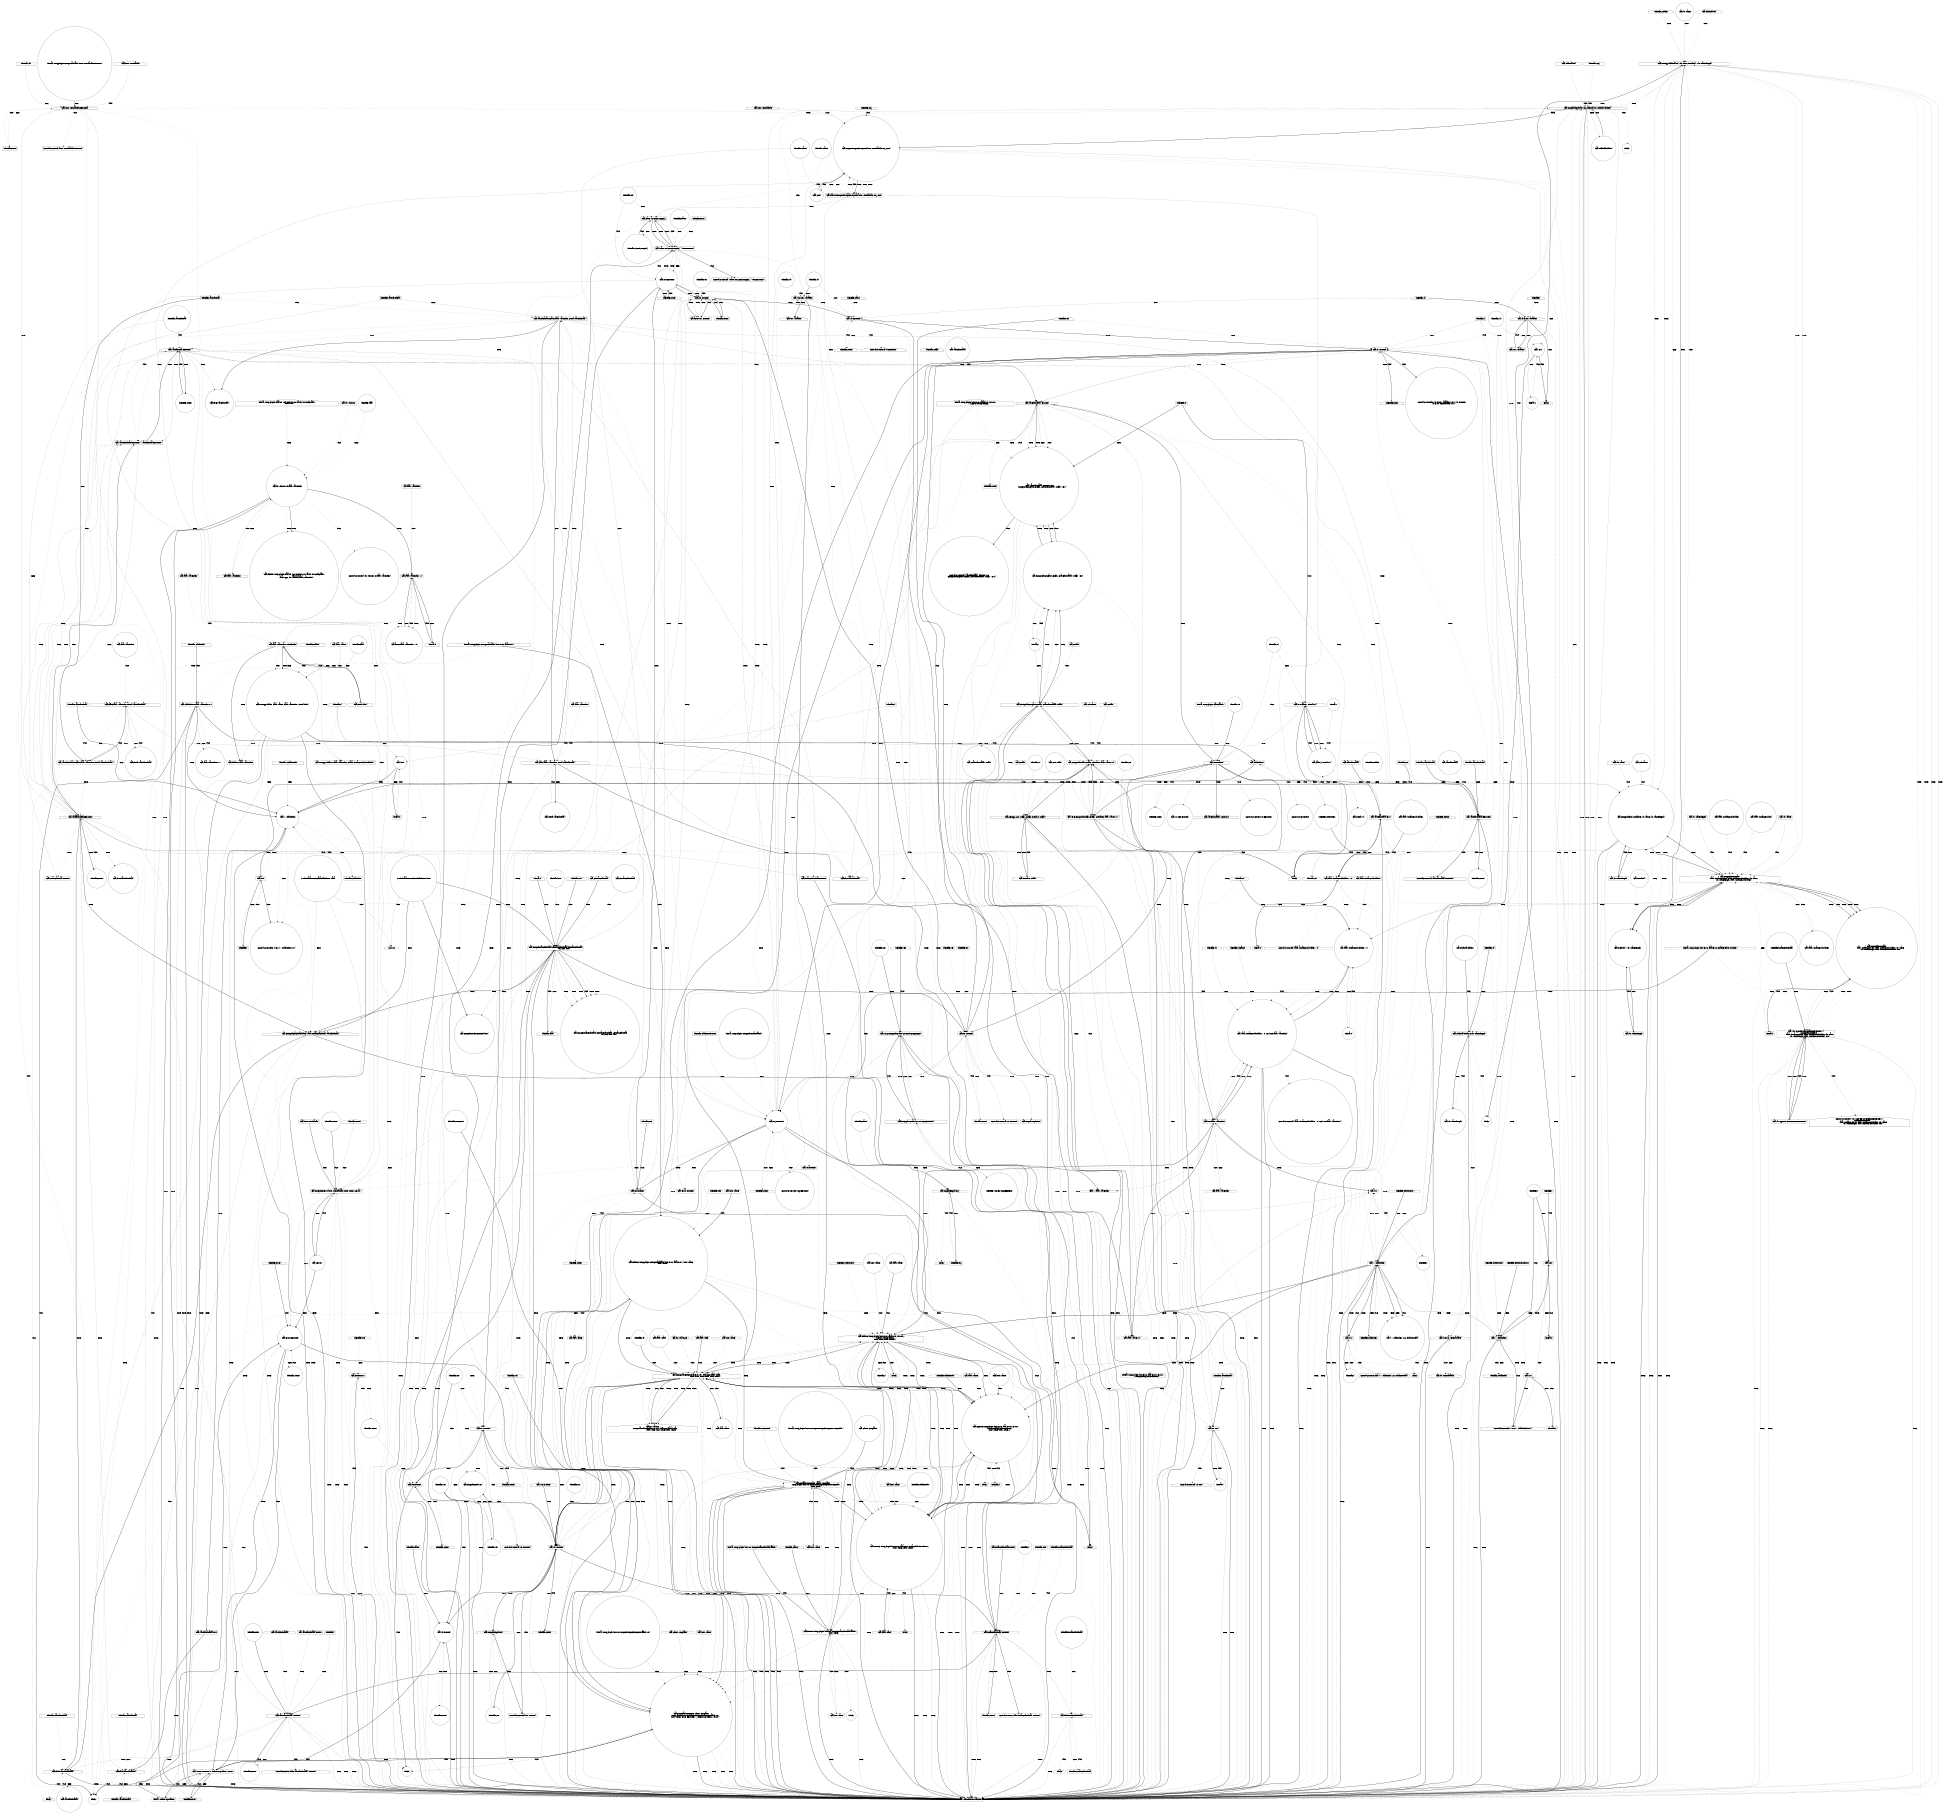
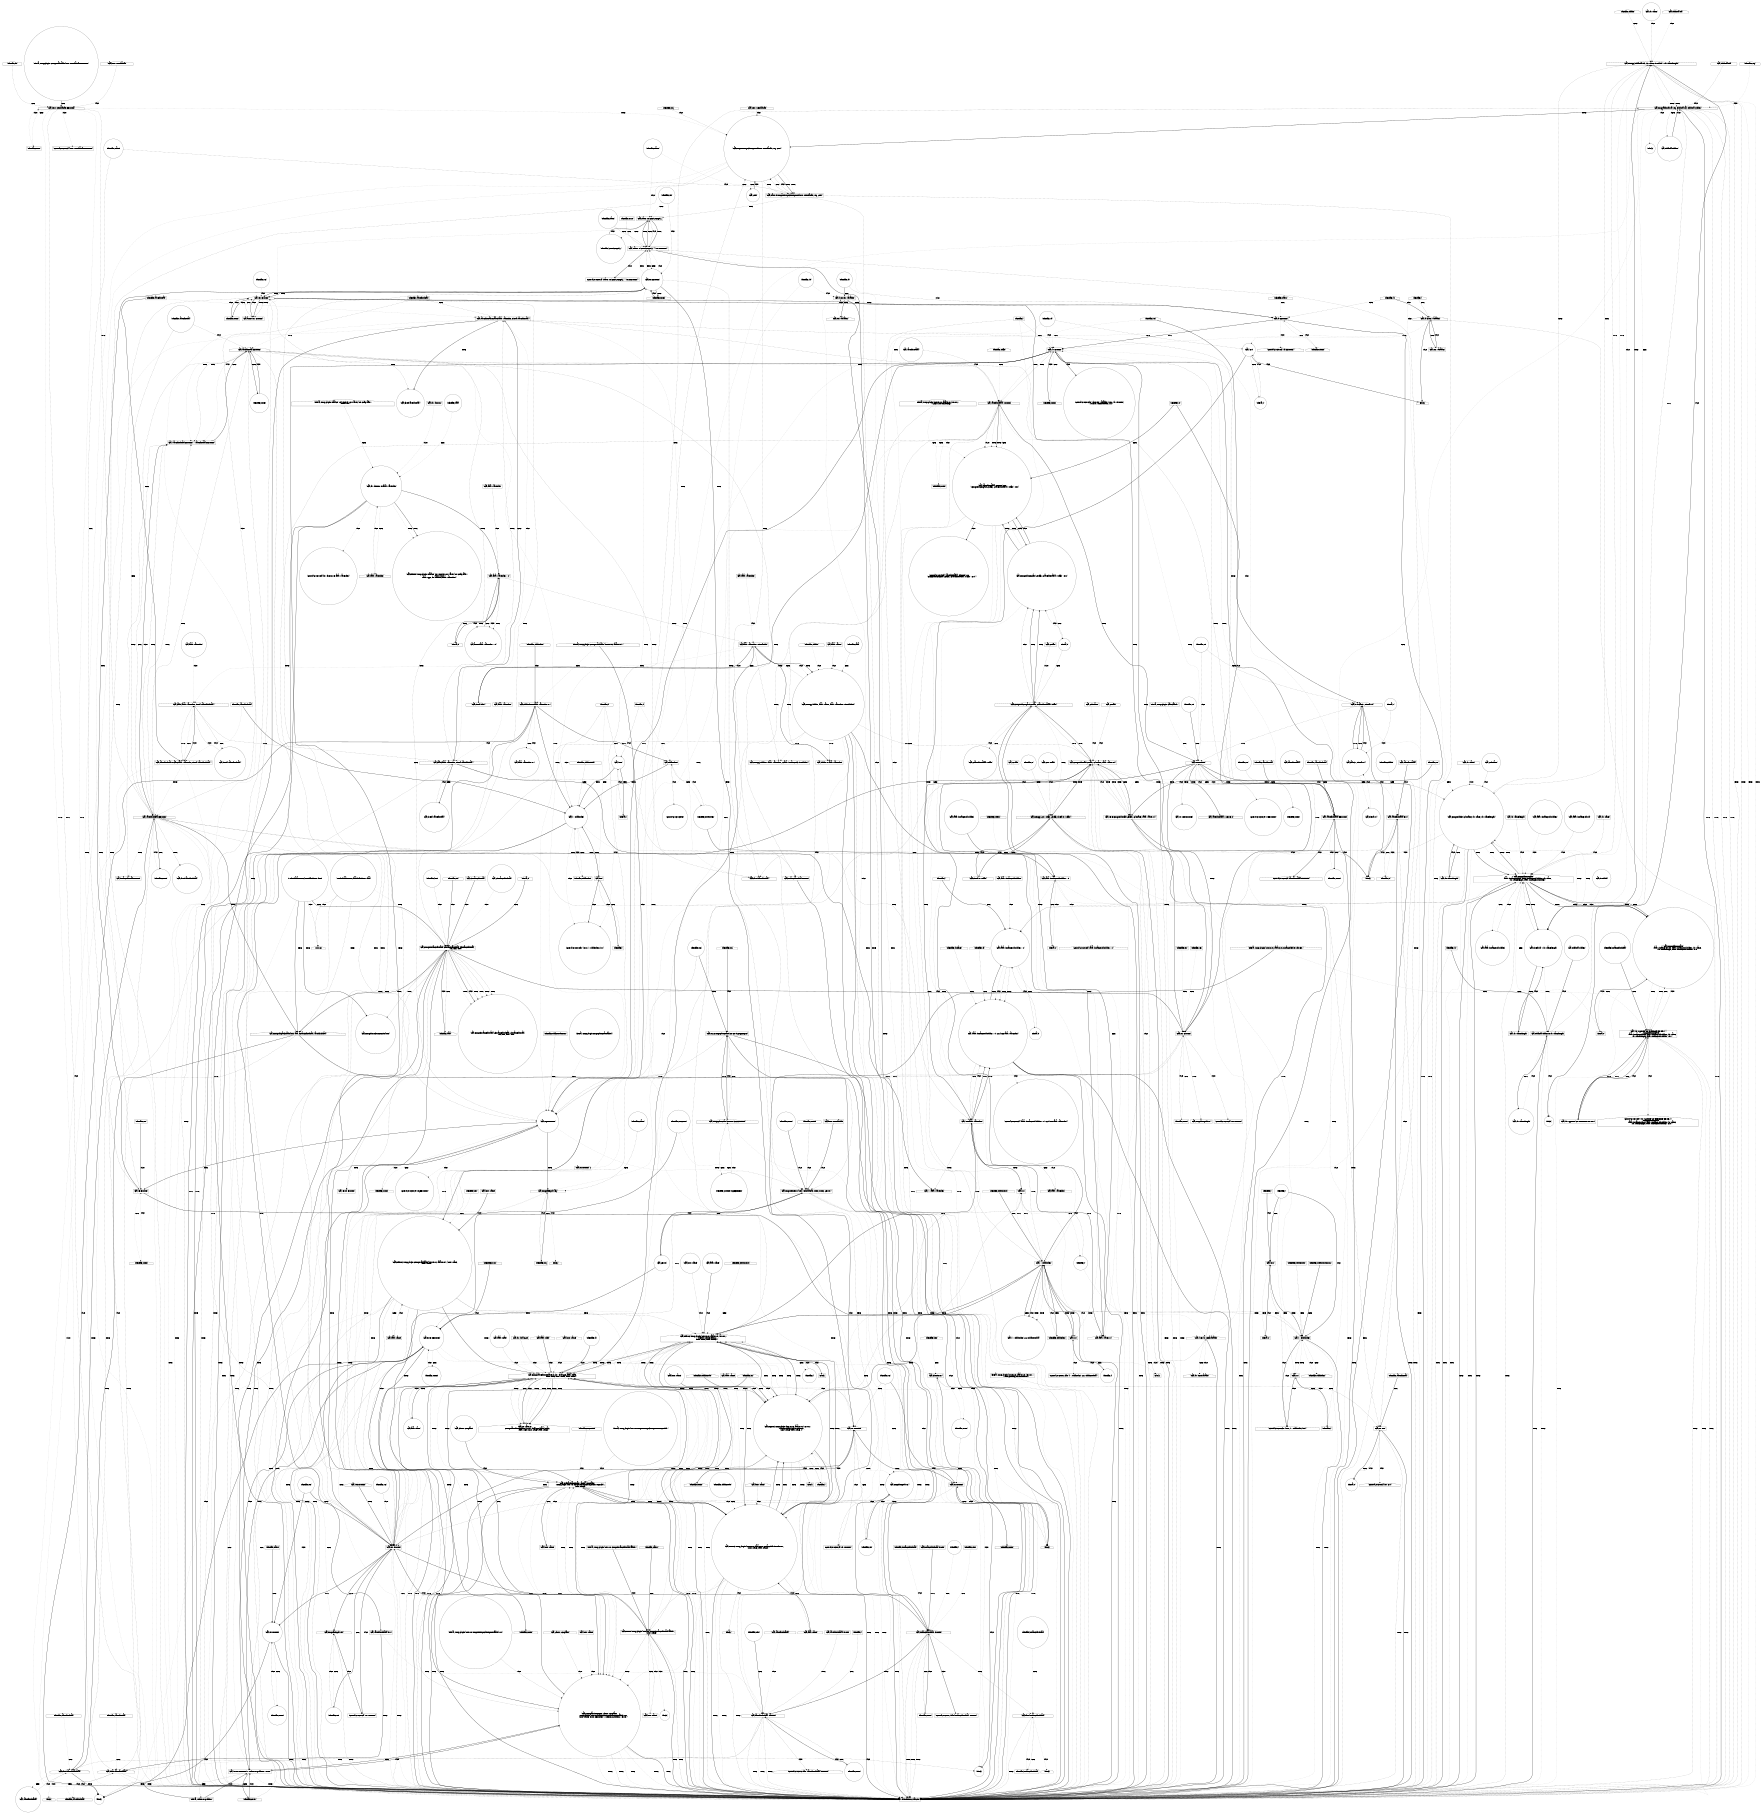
(1273, 577) -> none
